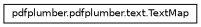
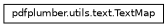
(100, 14) -> (84, 14)
